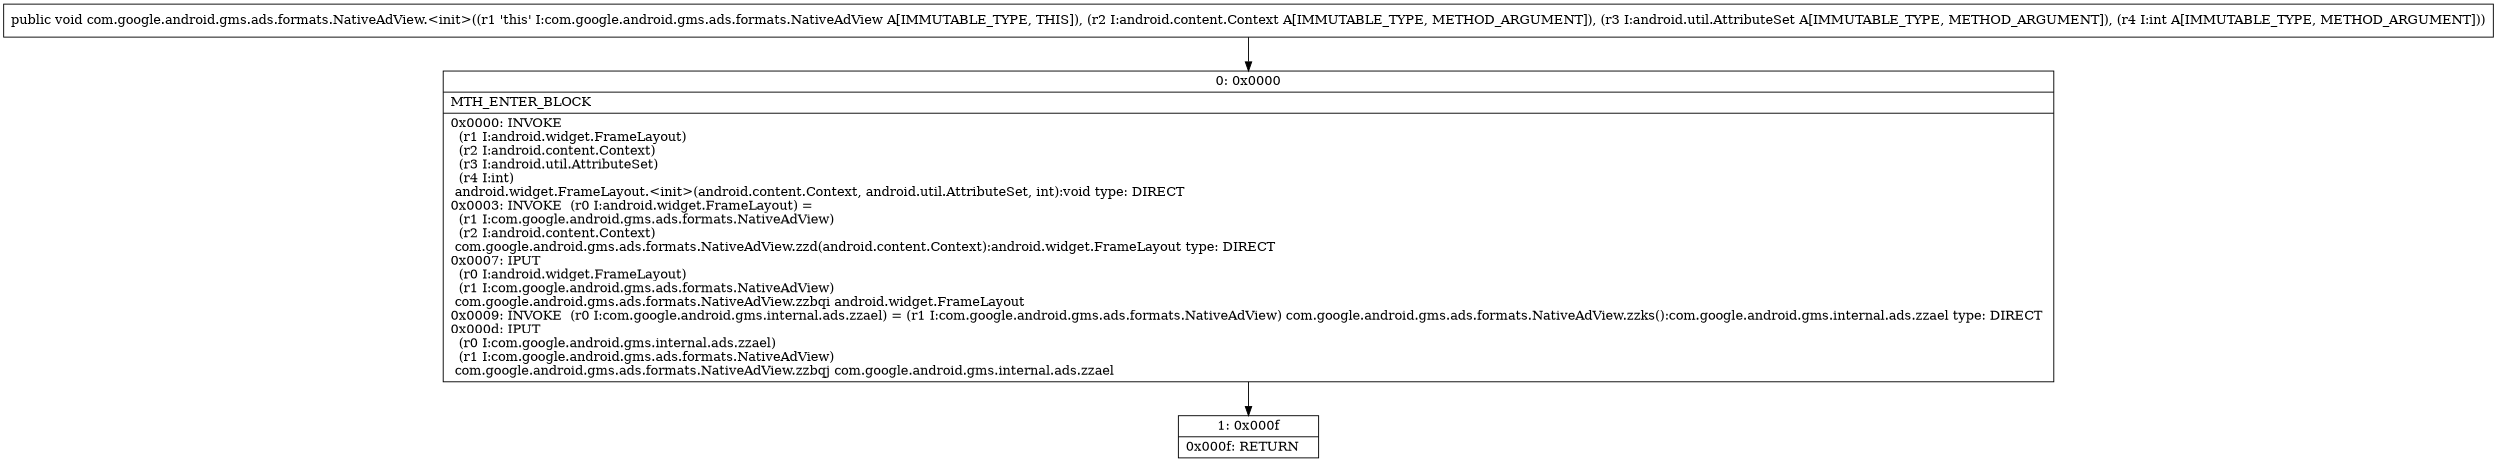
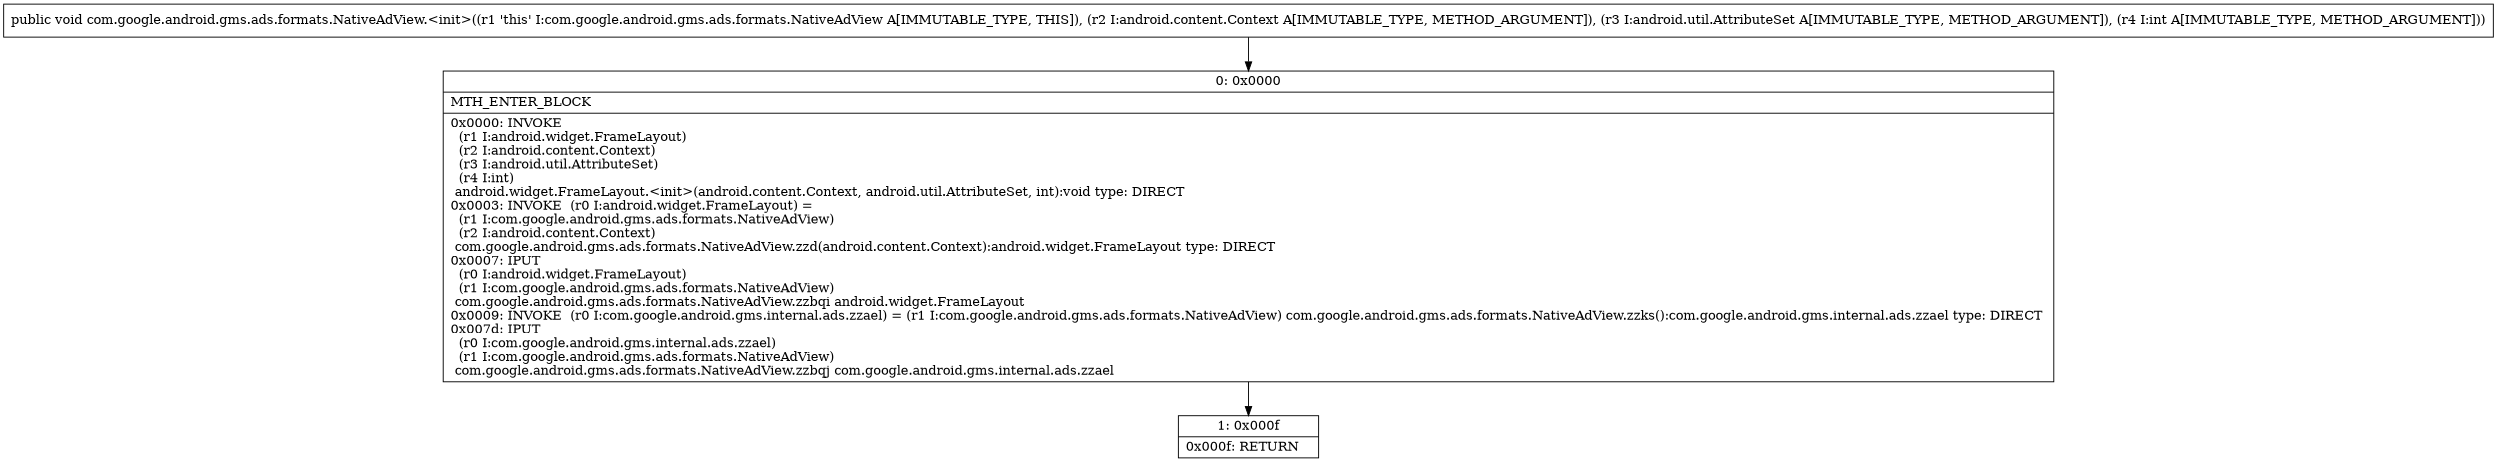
(500, 330) -> (500, 330)
